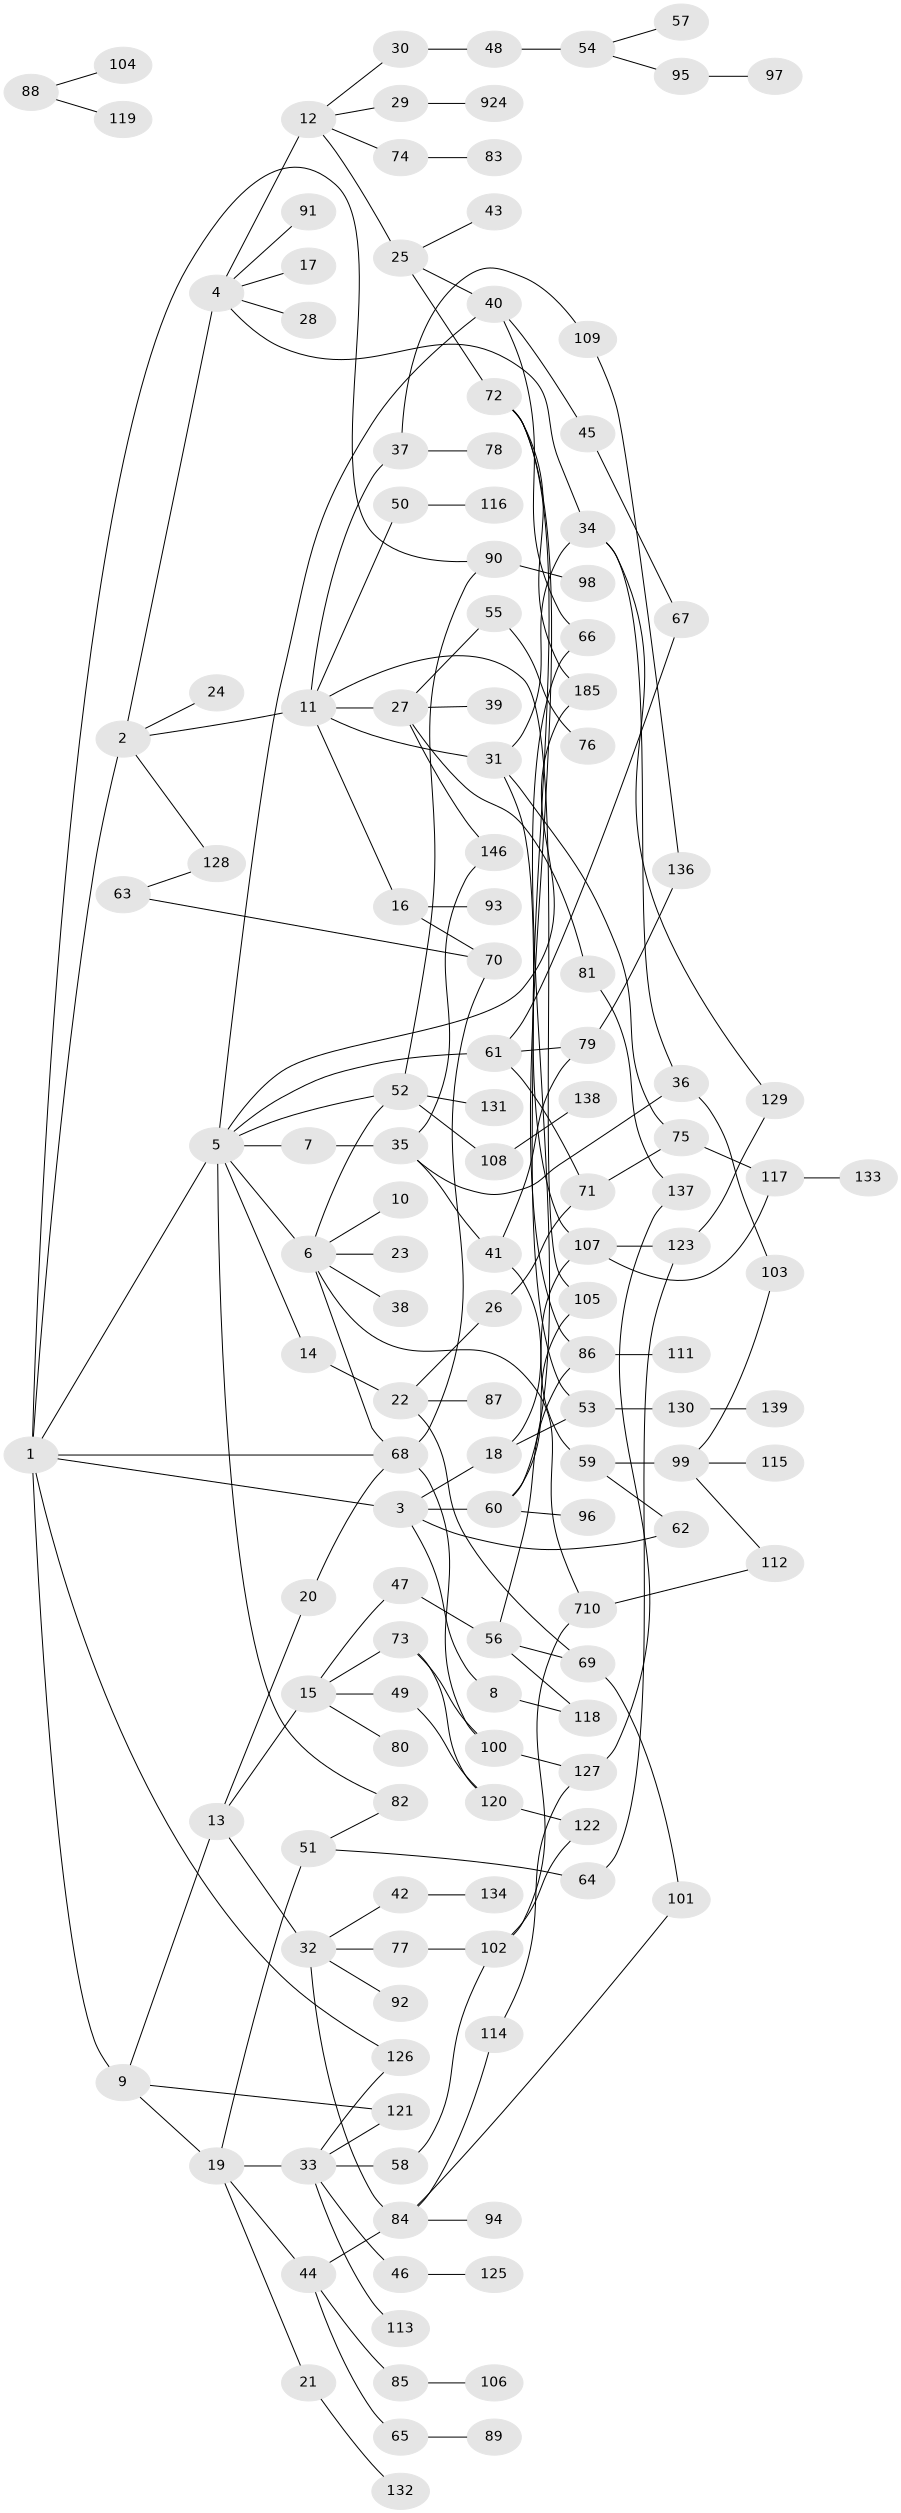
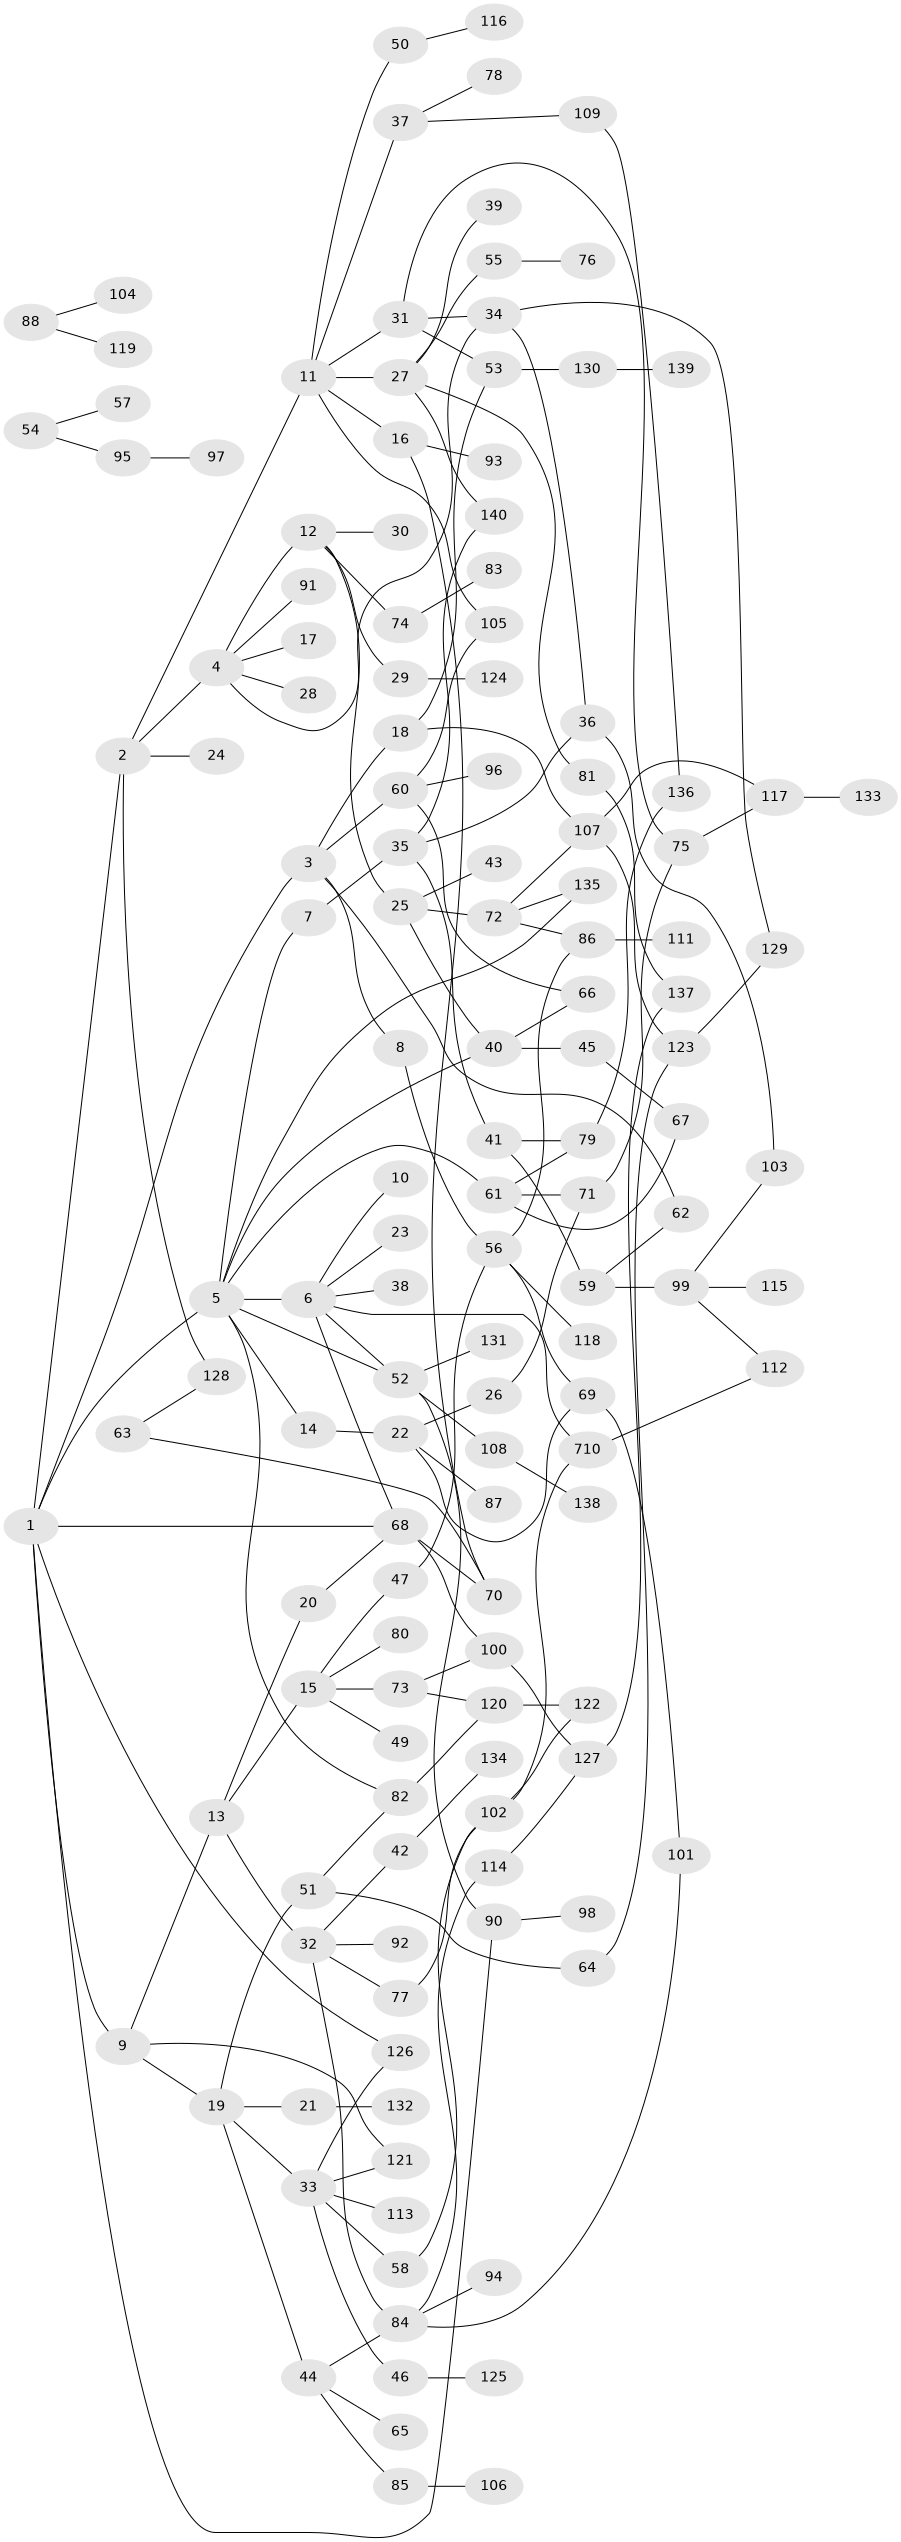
(494, 49) -> none
(494, 103) -> (494, 679)
(588, 692) -> (588, 886)
(494, 853) -> (494, 516)
(545, 1707) -> (428, 1142)
(445, 1744) -> (447, 1751)
(494, 2437) -> none
